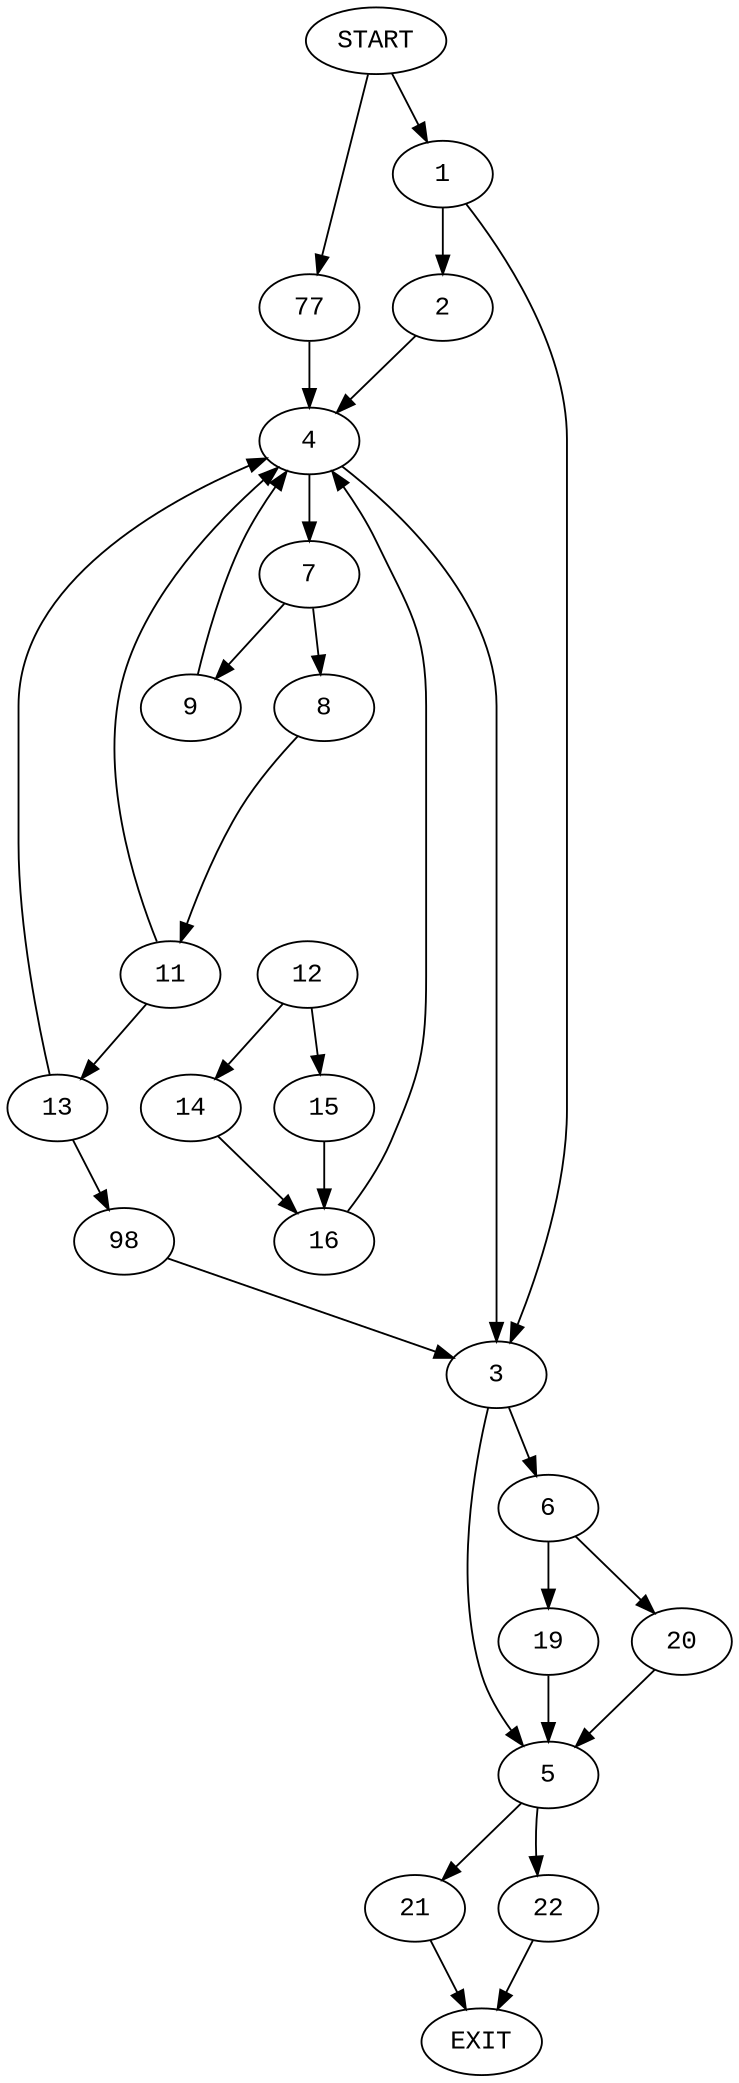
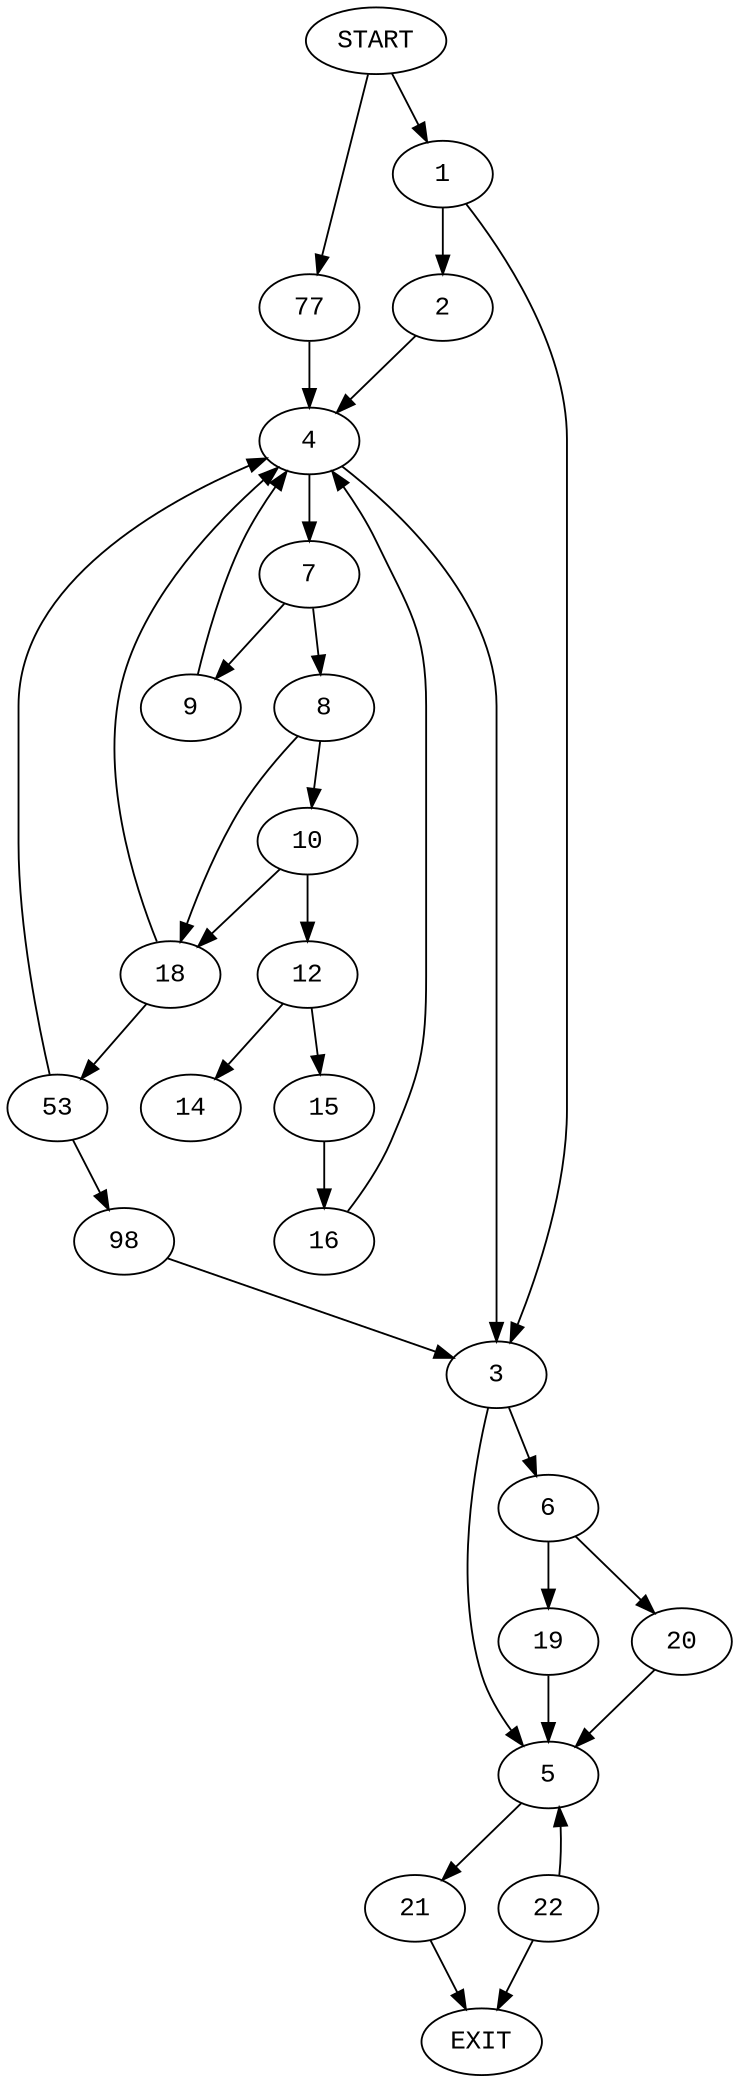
none -> (308, 841)
(170, 975) -> (170, 975)
(57, 1108) -> (57, 1108)
(251, 1168) -> none
(536, 1832) -> (561, 1851)
